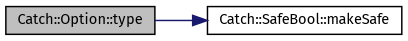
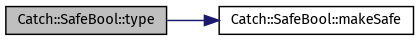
(80, 20) -> (86, 20)
